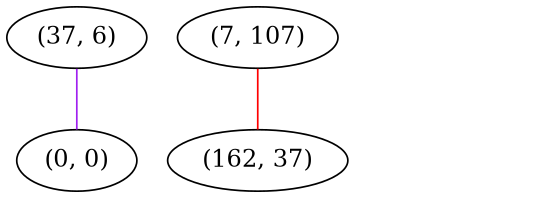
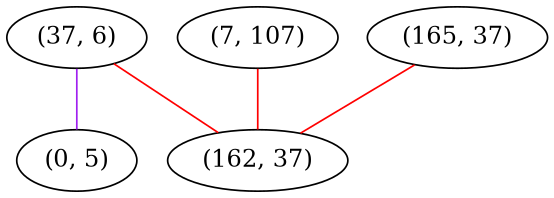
none -> (457, 38)
none -> (166, 98)
(77, 160) -> (77, 160)
